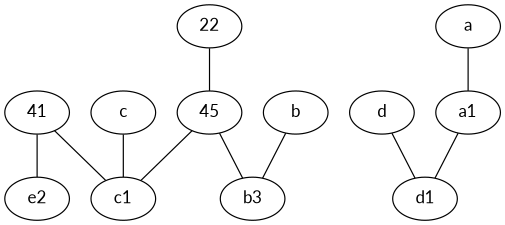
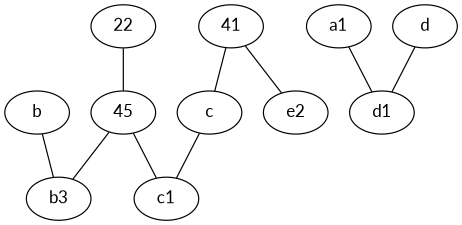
(468, 26) -> none
(80, 156) -> (220, 70)
